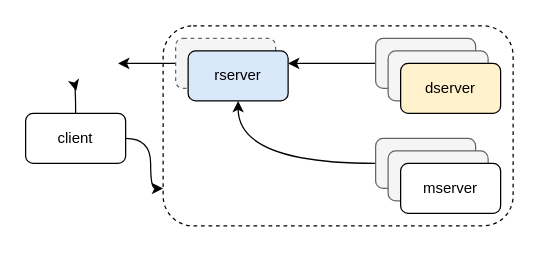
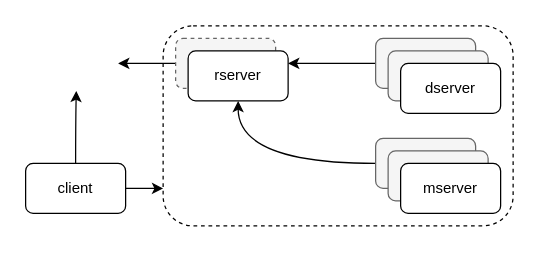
(238, 76) -> (238, 76)
(451, 88) -> (451, 88)
(76, 138) -> (76, 188)
